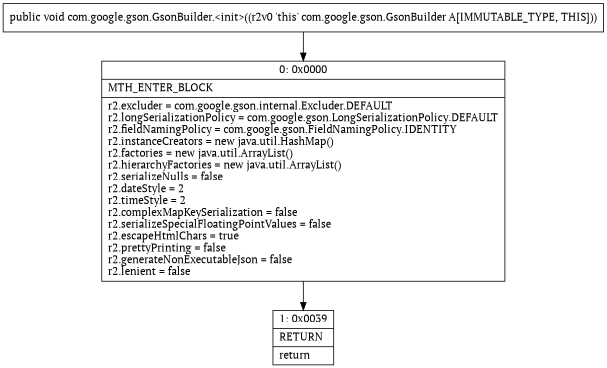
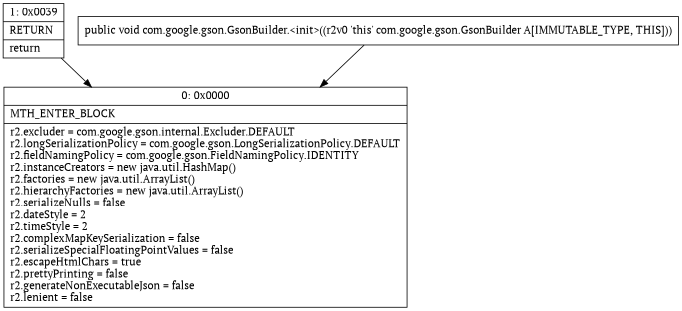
(303, 292) -> (73, 70)
